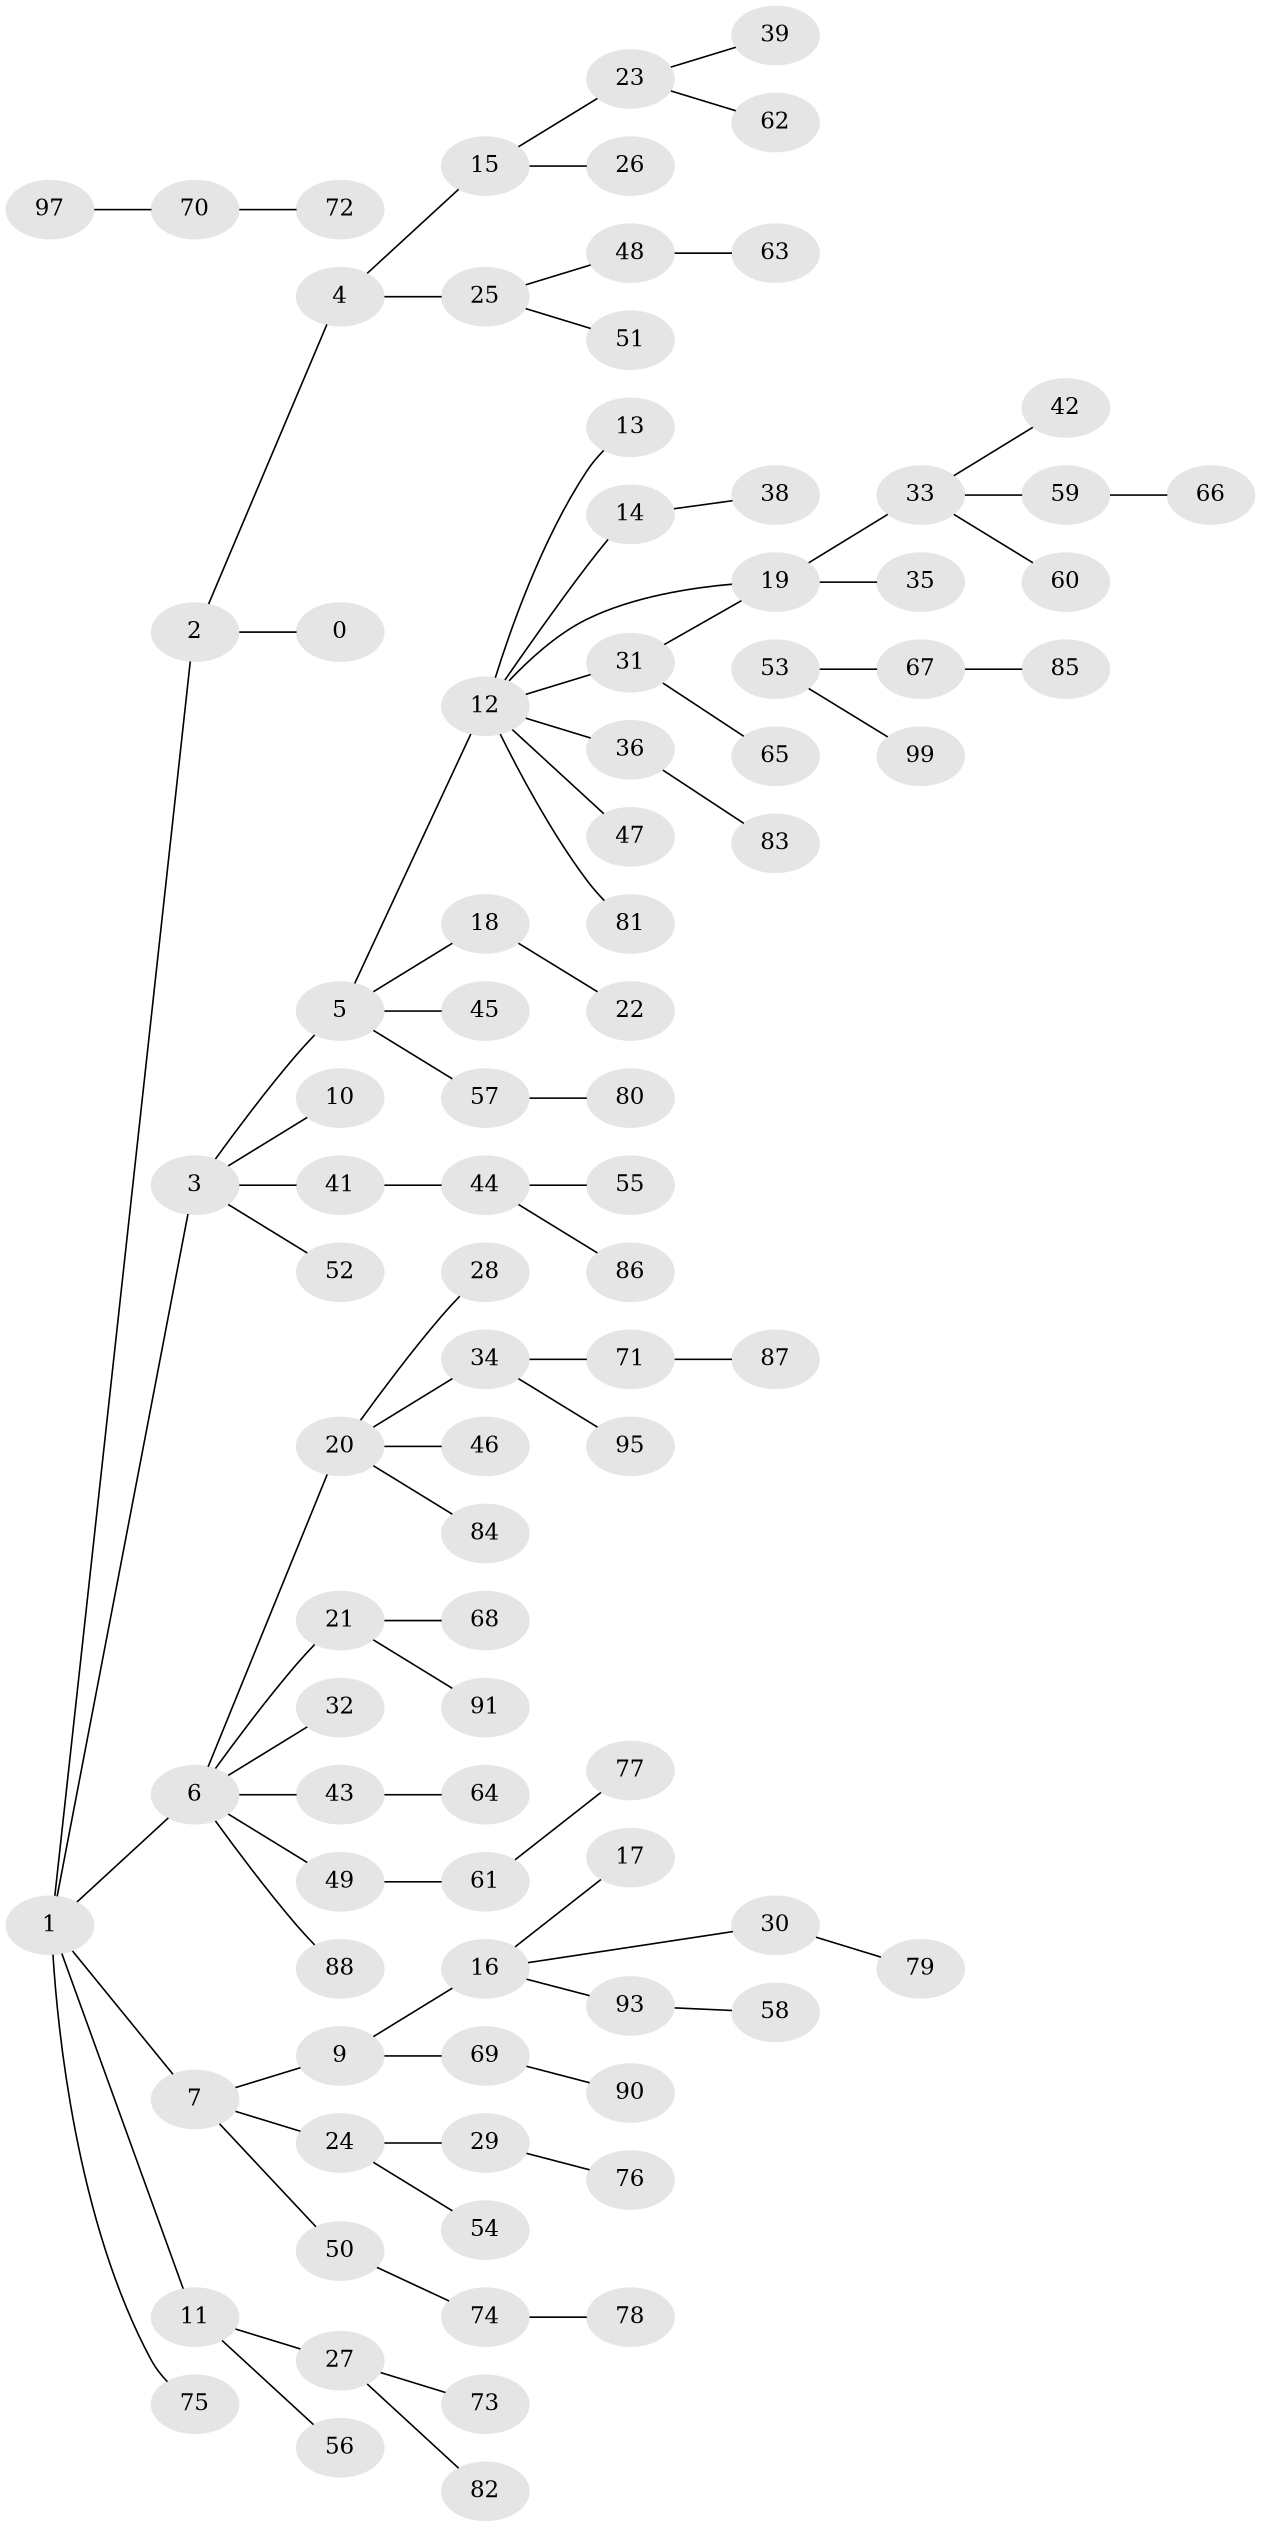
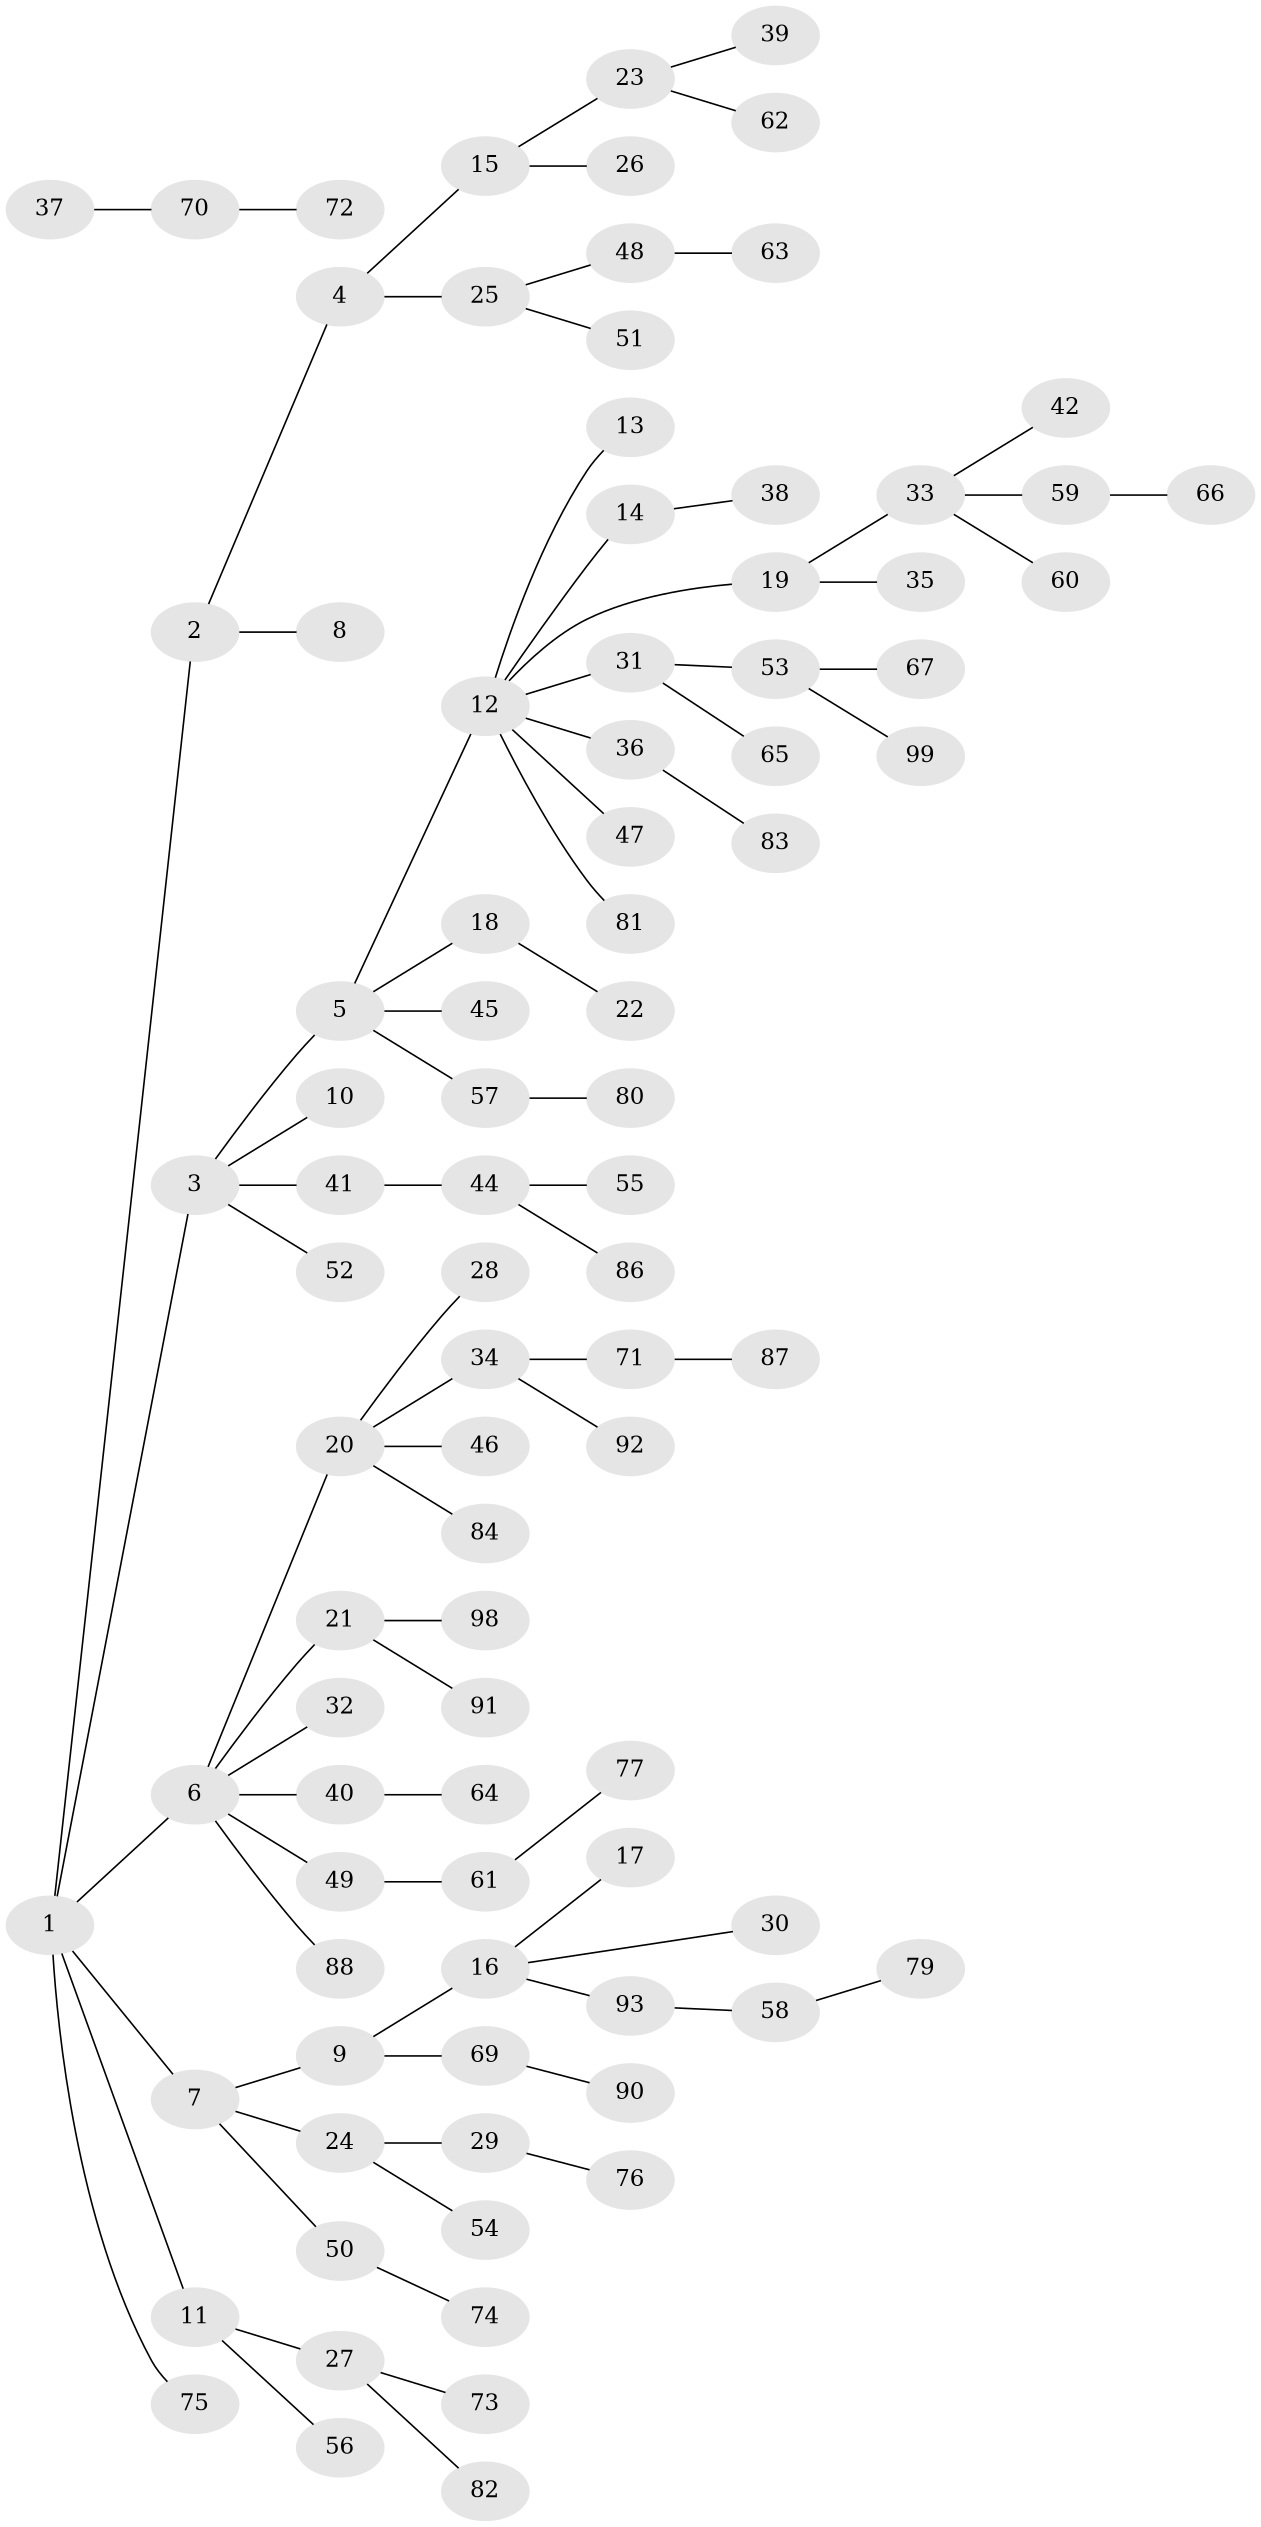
(50, 210) -> (50, 210)
(703, 623) -> (703, 666)
(340, 632) -> (340, 632)
(1066, 669) -> none
(630, 1446) -> (630, 1446)
(485, 1621) -> (485, 1621)
(340, 1795) -> (340, 1795)
(848, 1947) -> (848, 1991)
(630, 2317) -> none
